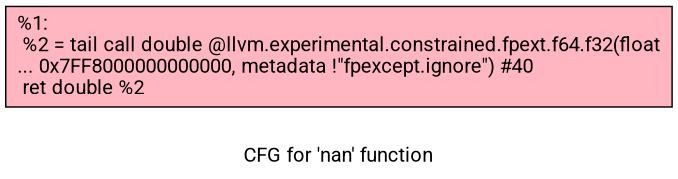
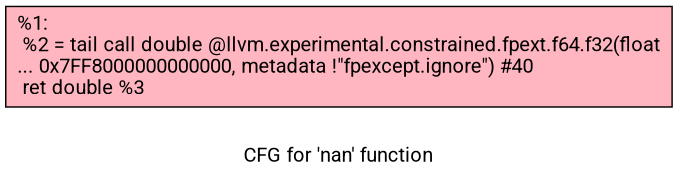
(81, 88) -> (81, 88)
